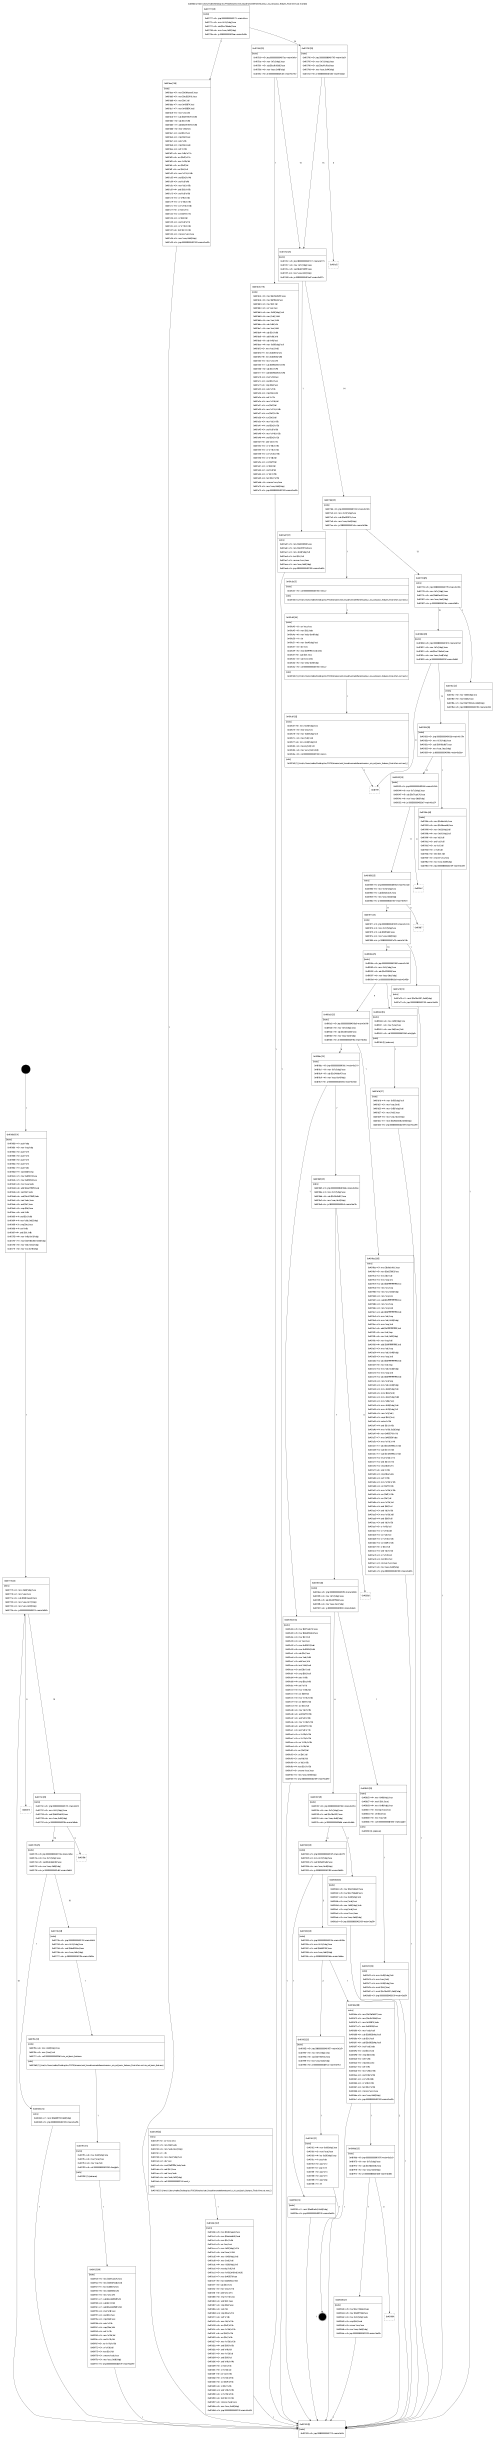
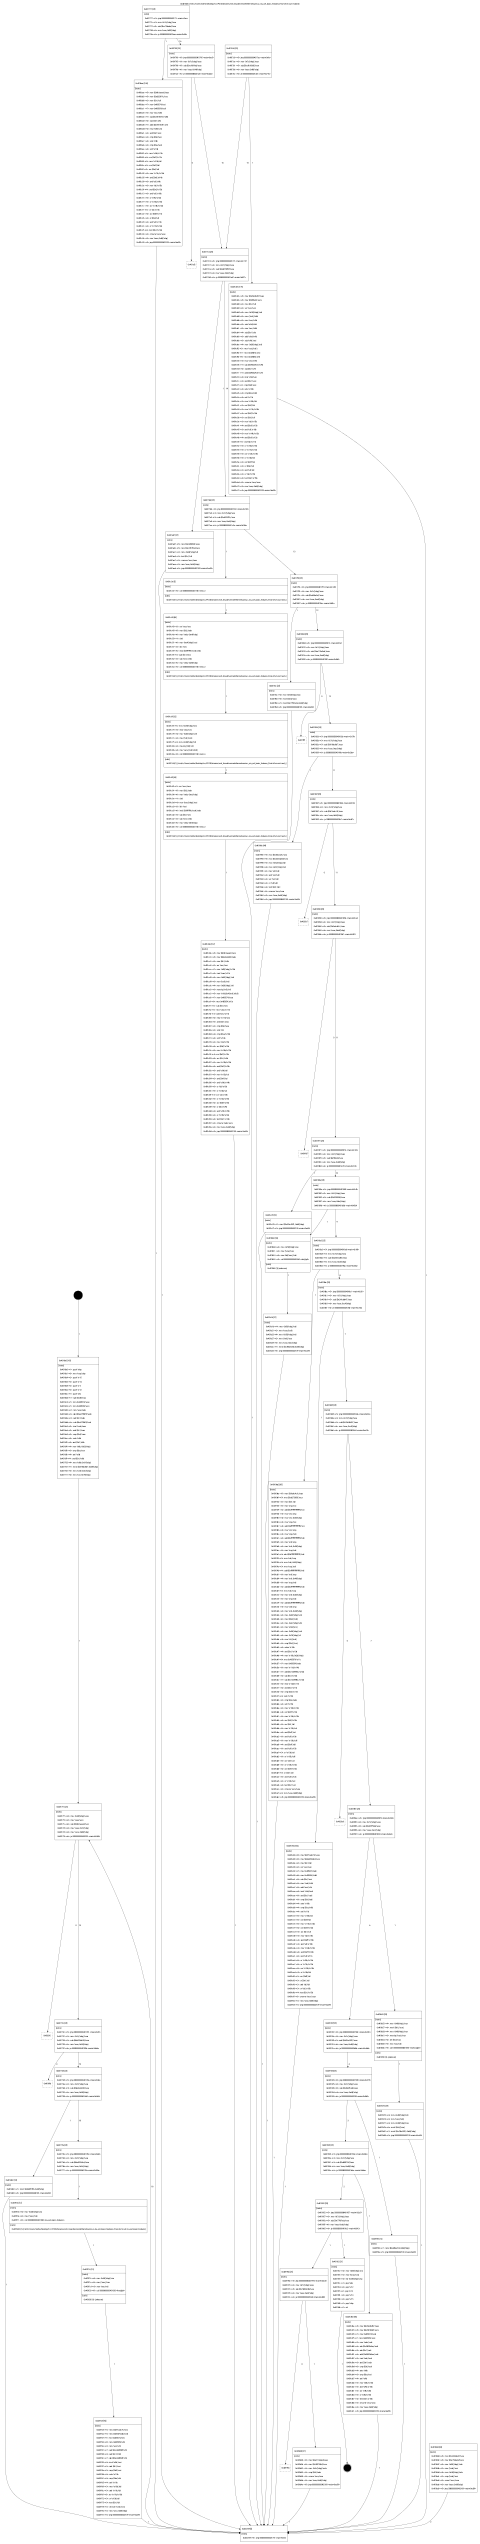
(367, 776) -> (226, 770)
(350, 1850) -> none
(371, 2123) -> (322, 2250)
